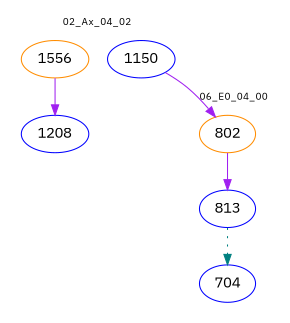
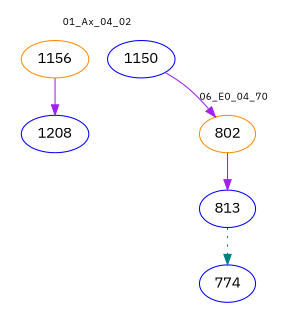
(98, 22) -> (98, 22)
(55, 59) -> (55, 59)
(234, 97) -> (234, 97)
(228, 284) -> (228, 284)
